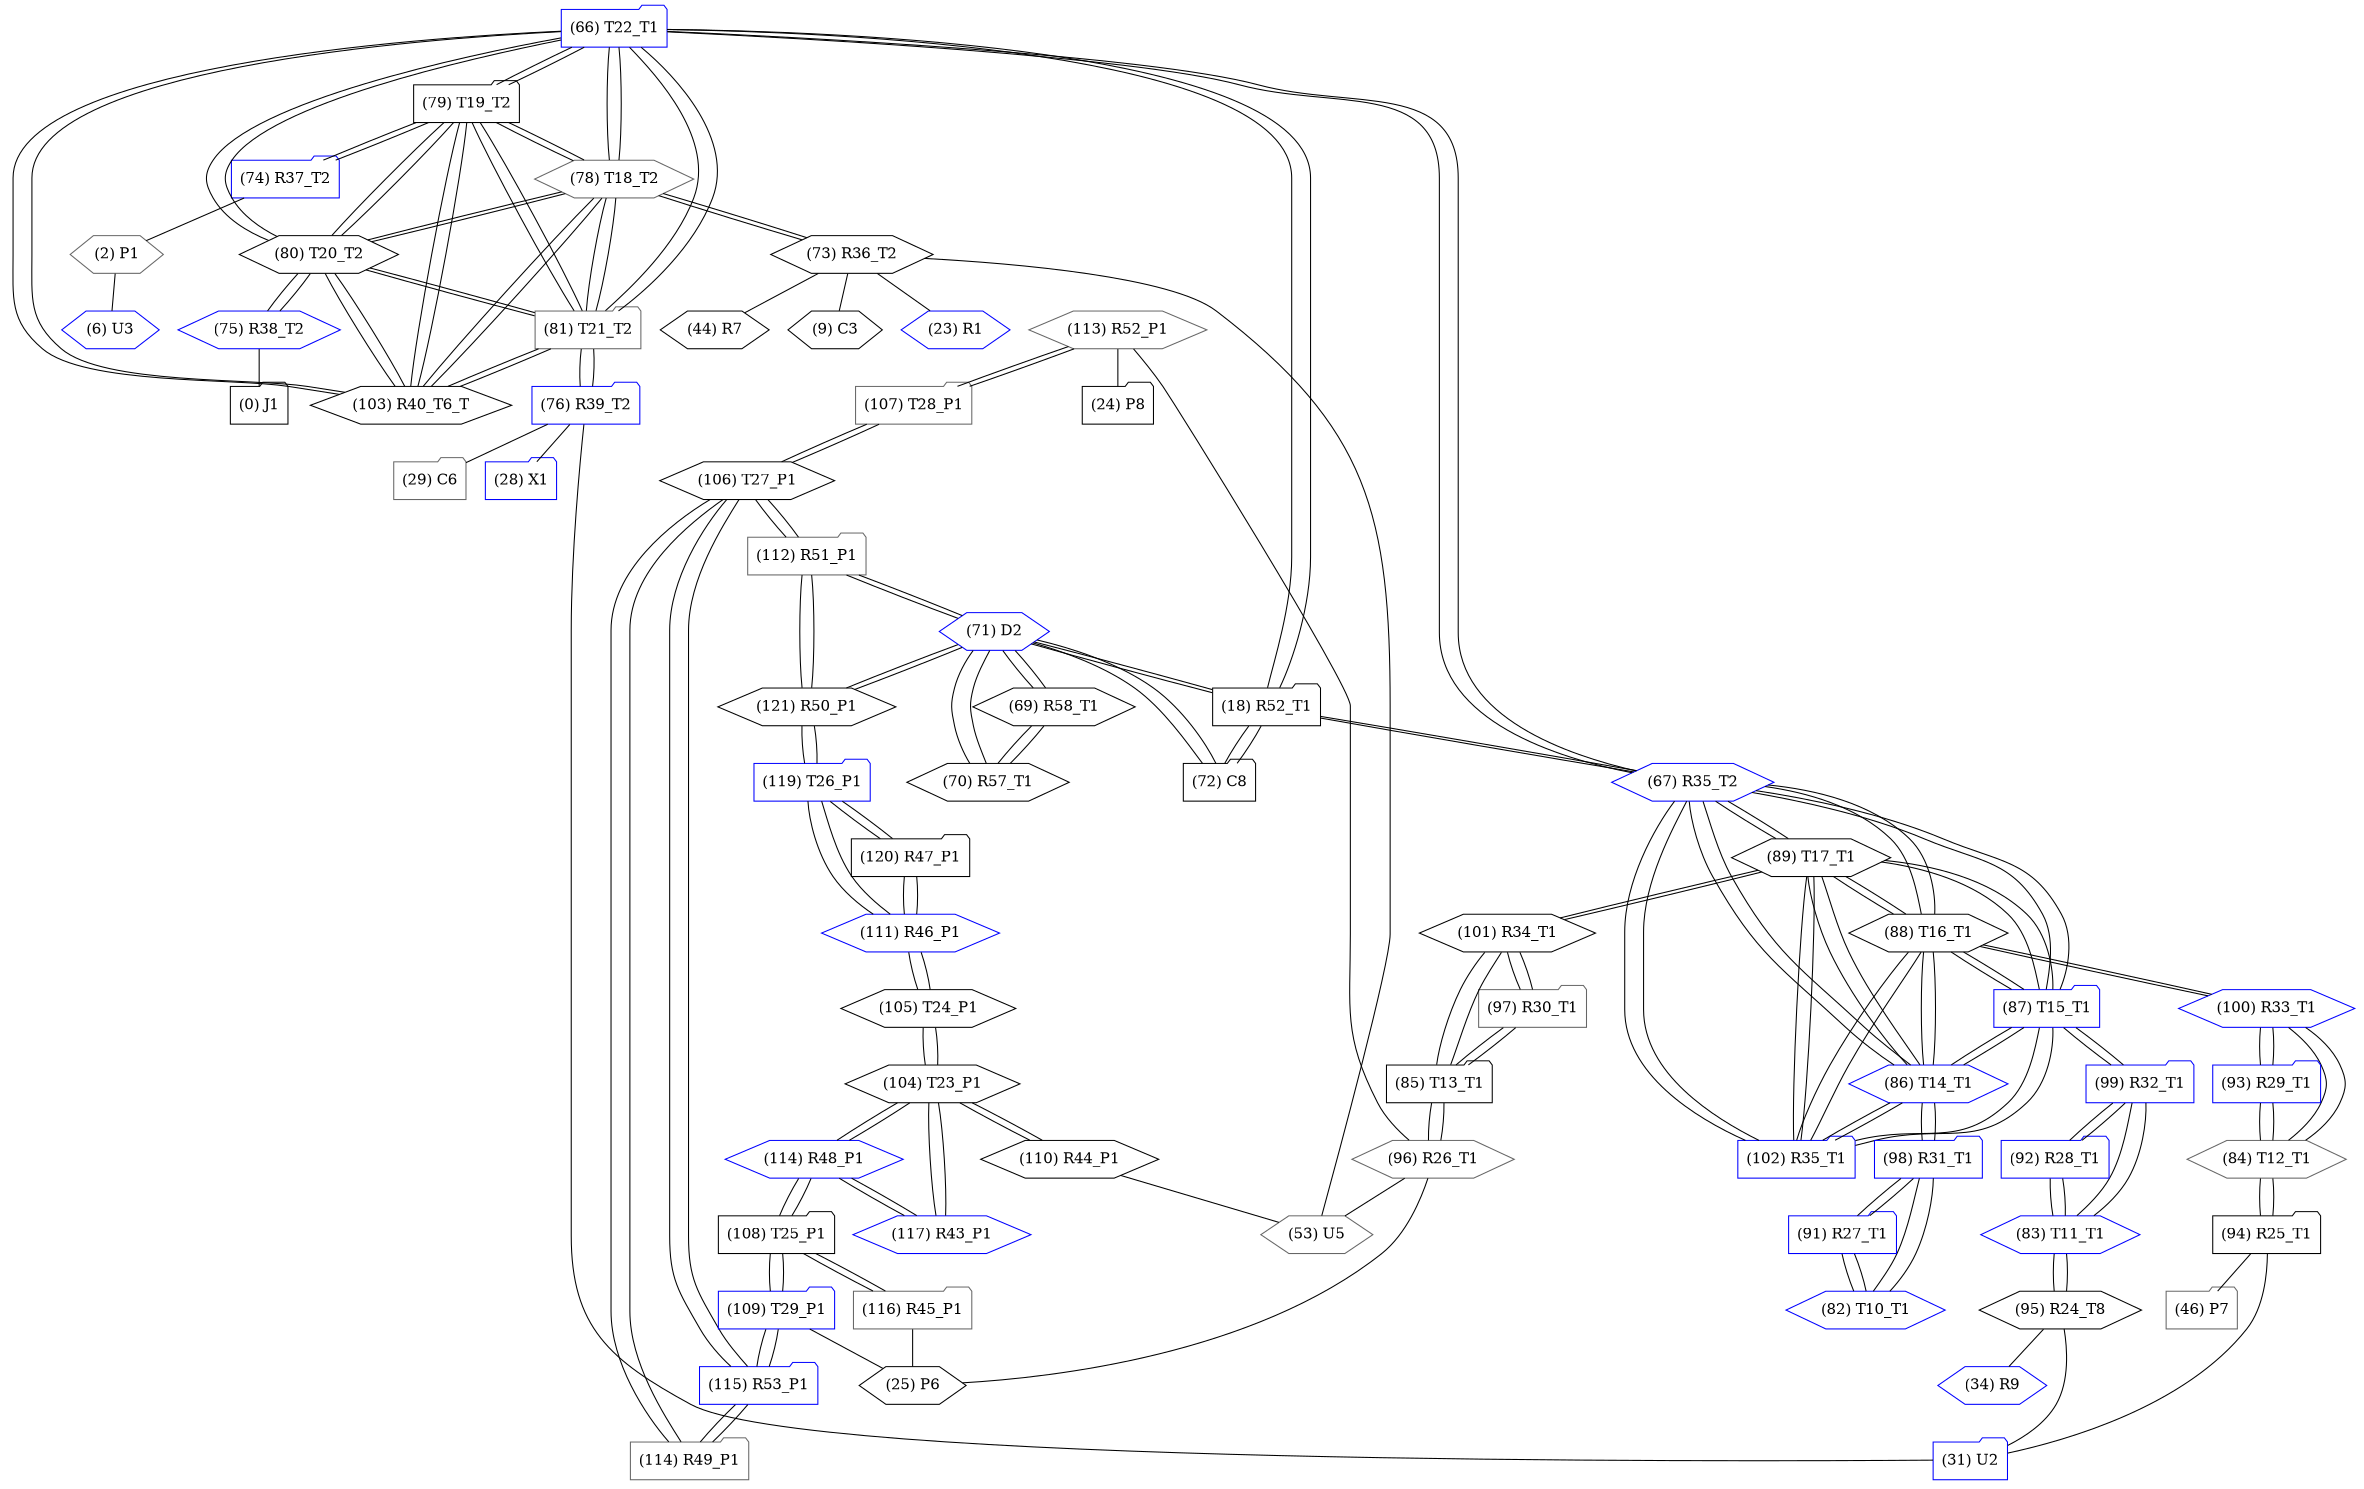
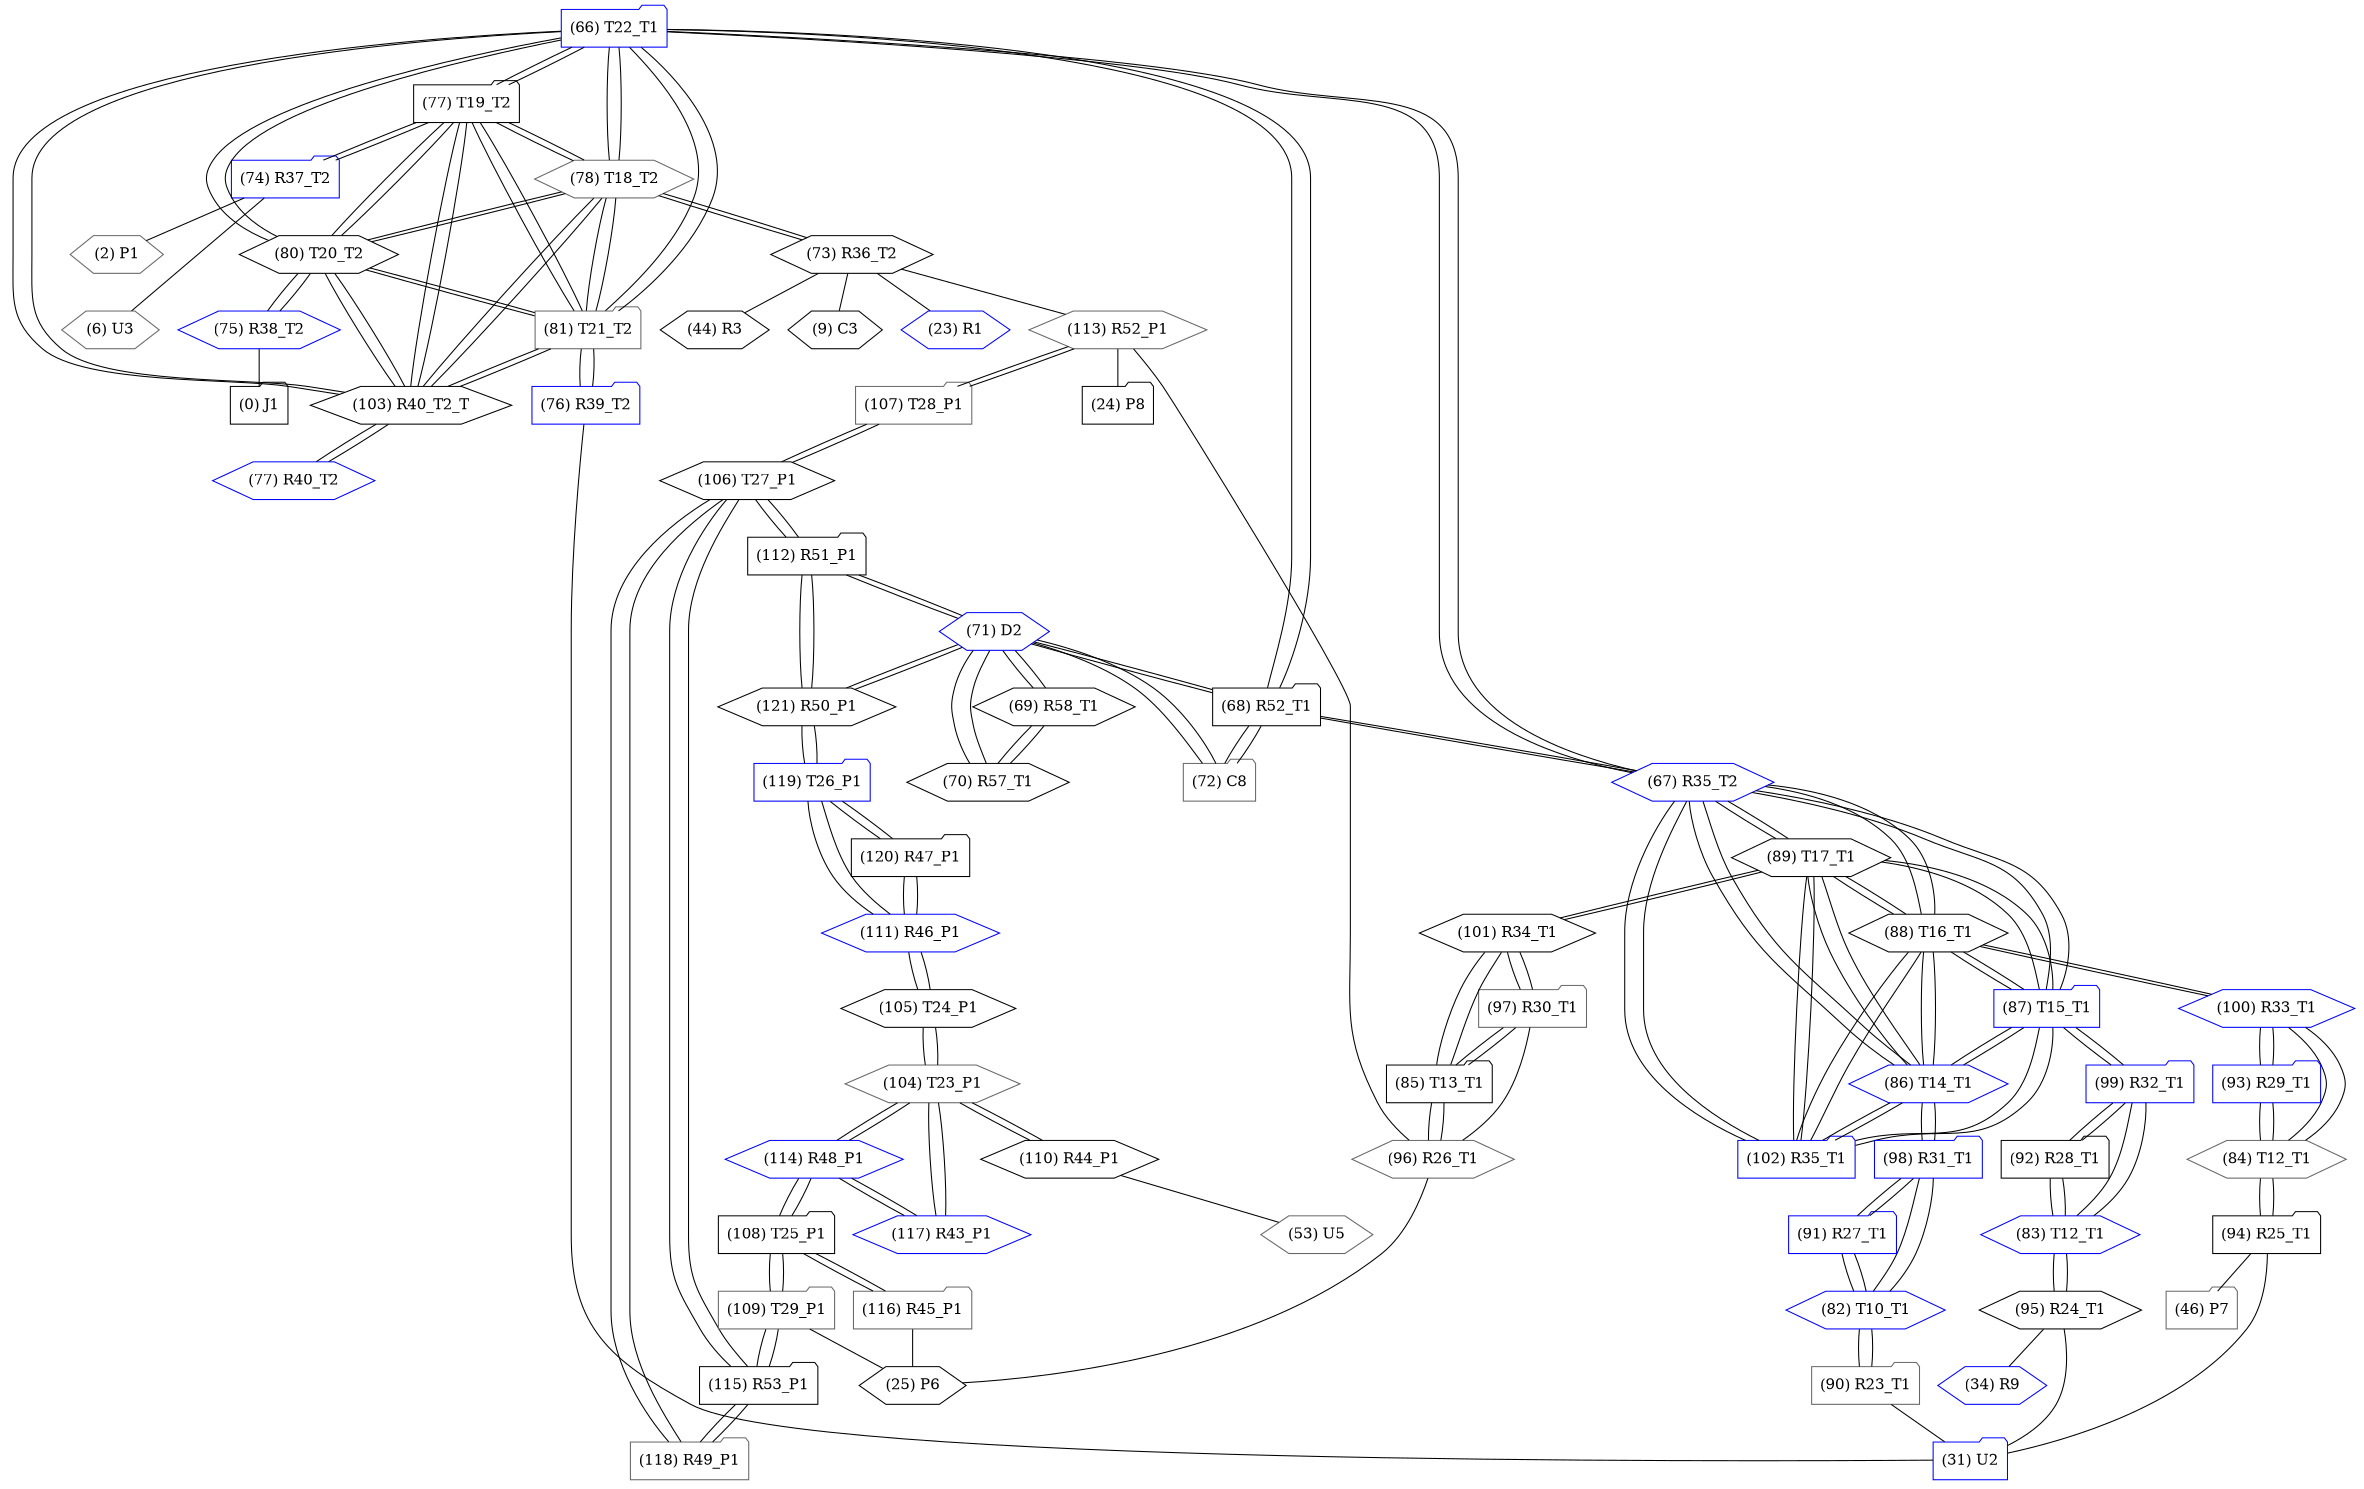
(467, 104) -> (467, 104)
(114, 292) -> (198, 254)
(110, 330) -> (110, 330)
(715, 330) -> (715, 330)
(411, 405) -> (411, 405)
none -> (294, 481)
(430, 481) -> none
(521, 481) -> none
(807, 556) -> (807, 556)
(1385, 589) -> (983, 292)
(1267, 707) -> (1267, 707)
(1219, 782) -> (1219, 782)
(933, 1084) -> (933, 1084)
(2055, 1159) -> (2055, 1159)
(1375, 1197) -> (1509, 1092)
(2060, 1235) -> (2060, 1235)
(776, 1310) -> (776, 1310)
(2060, 1310) -> (2060, 1310)
(759, 1385) -> (759, 1385)
none -> (1866, 1385)
(690, 1461) -> (690, 1461)
